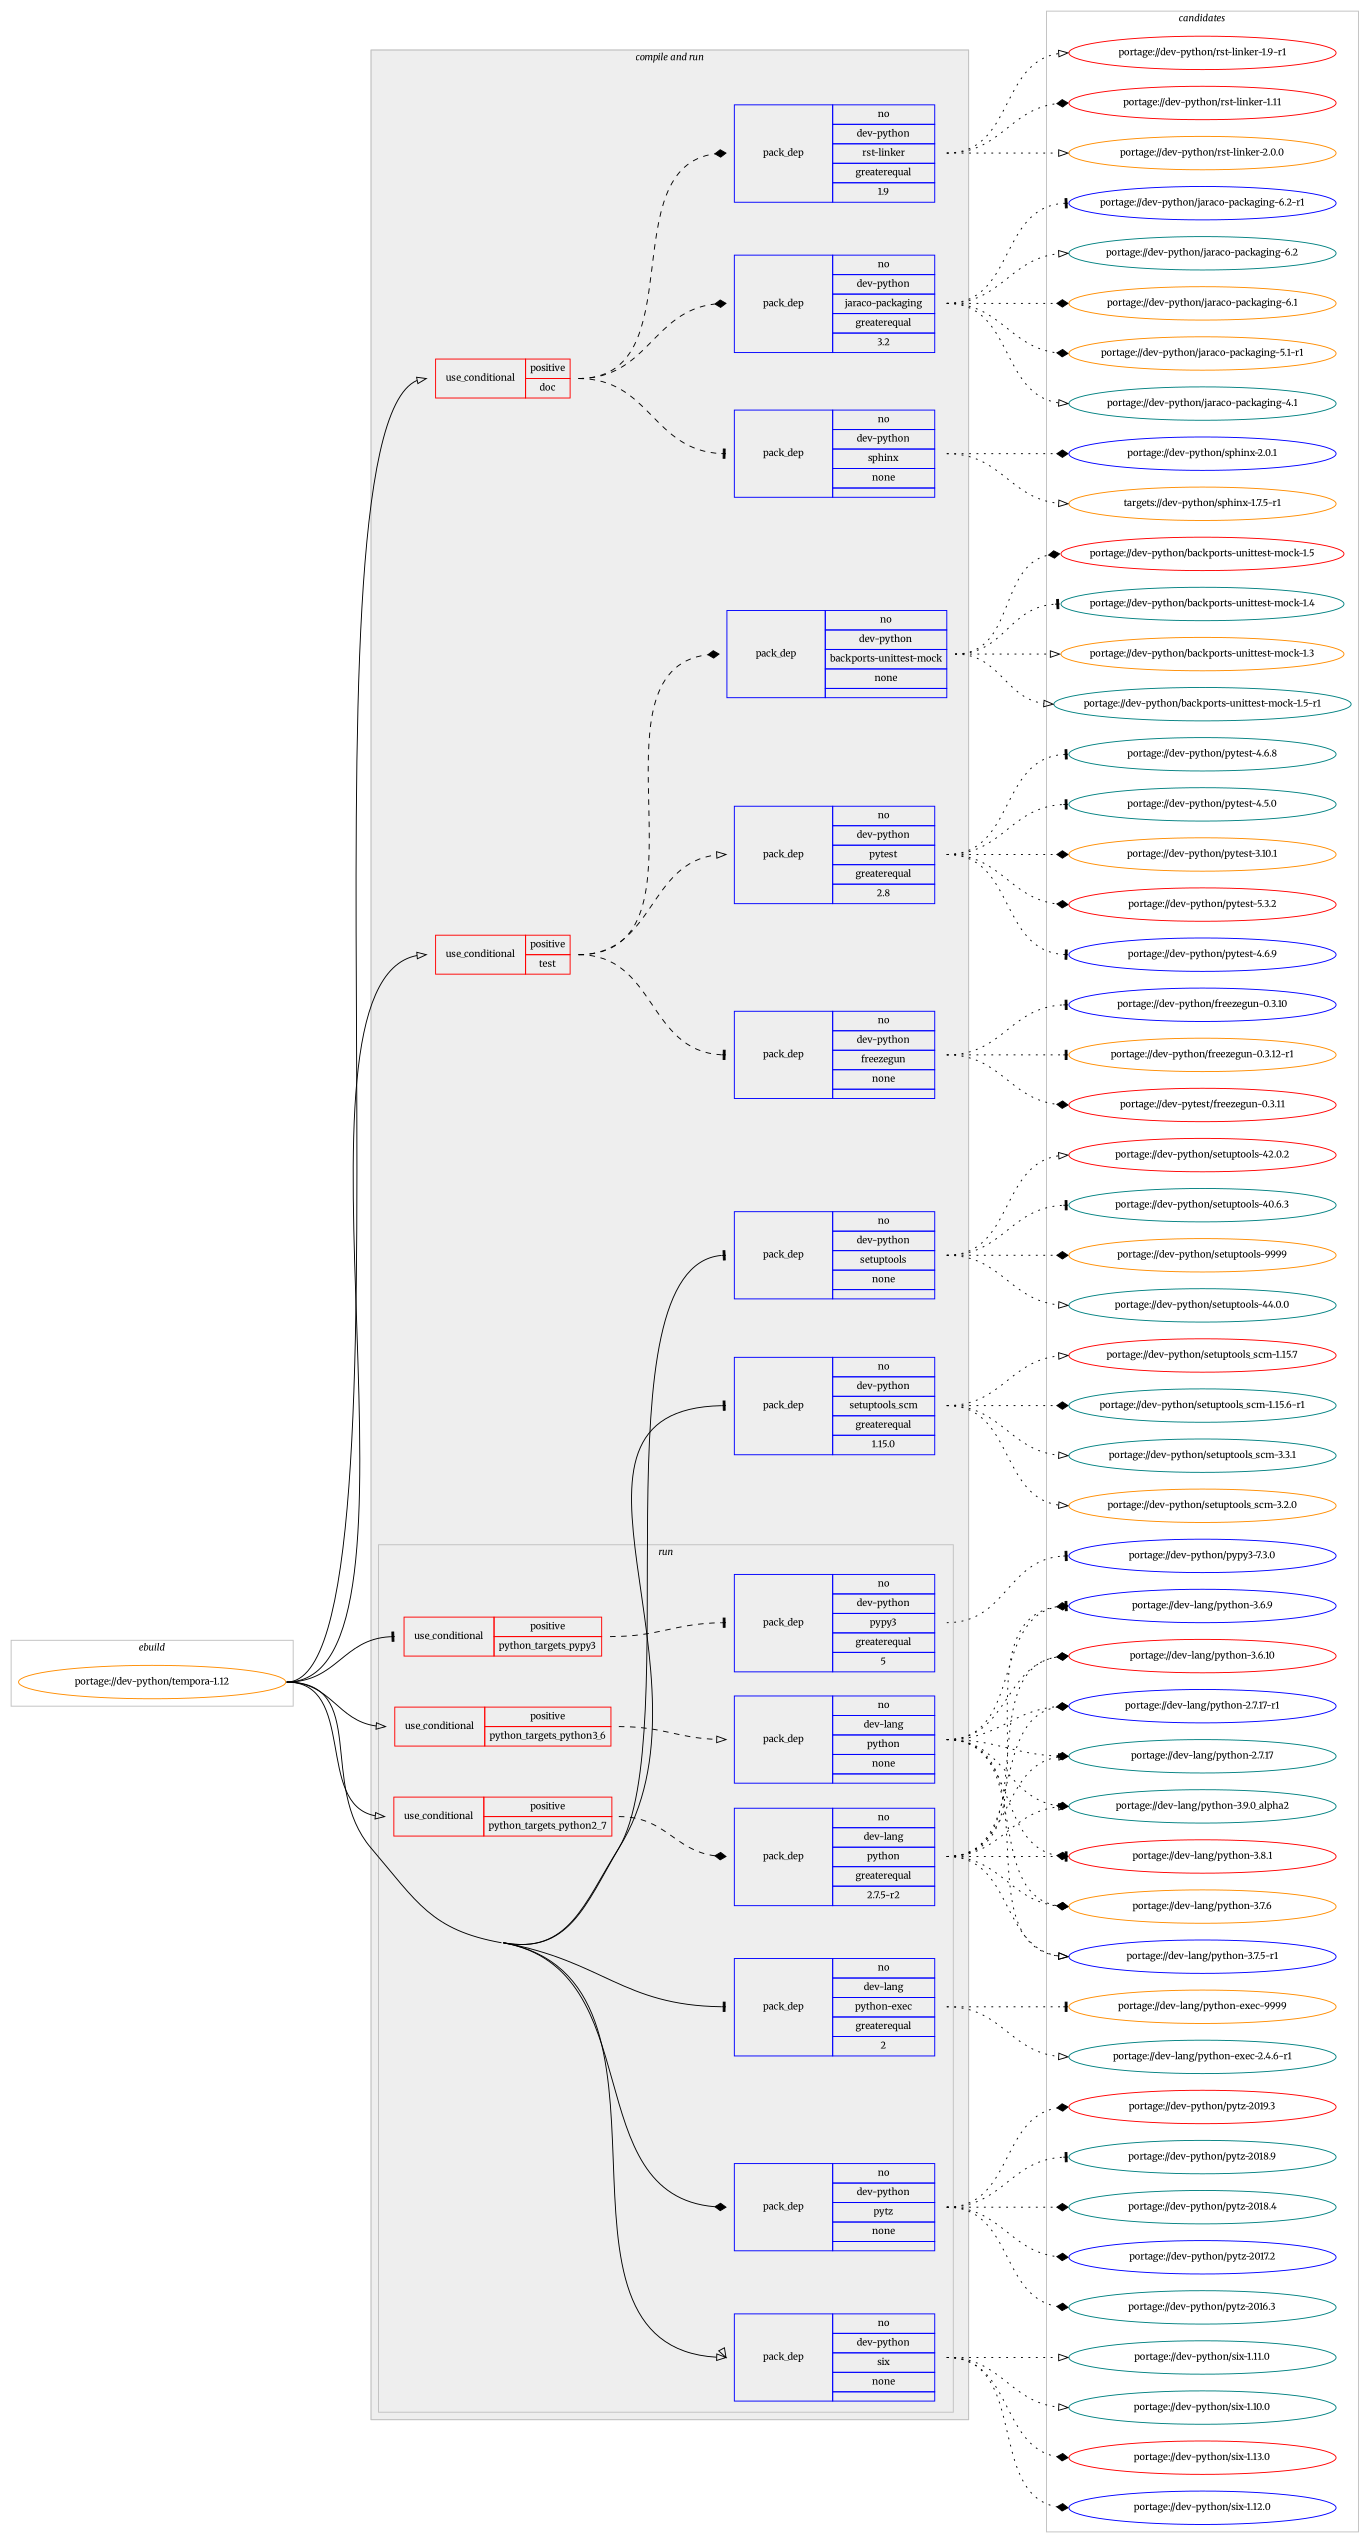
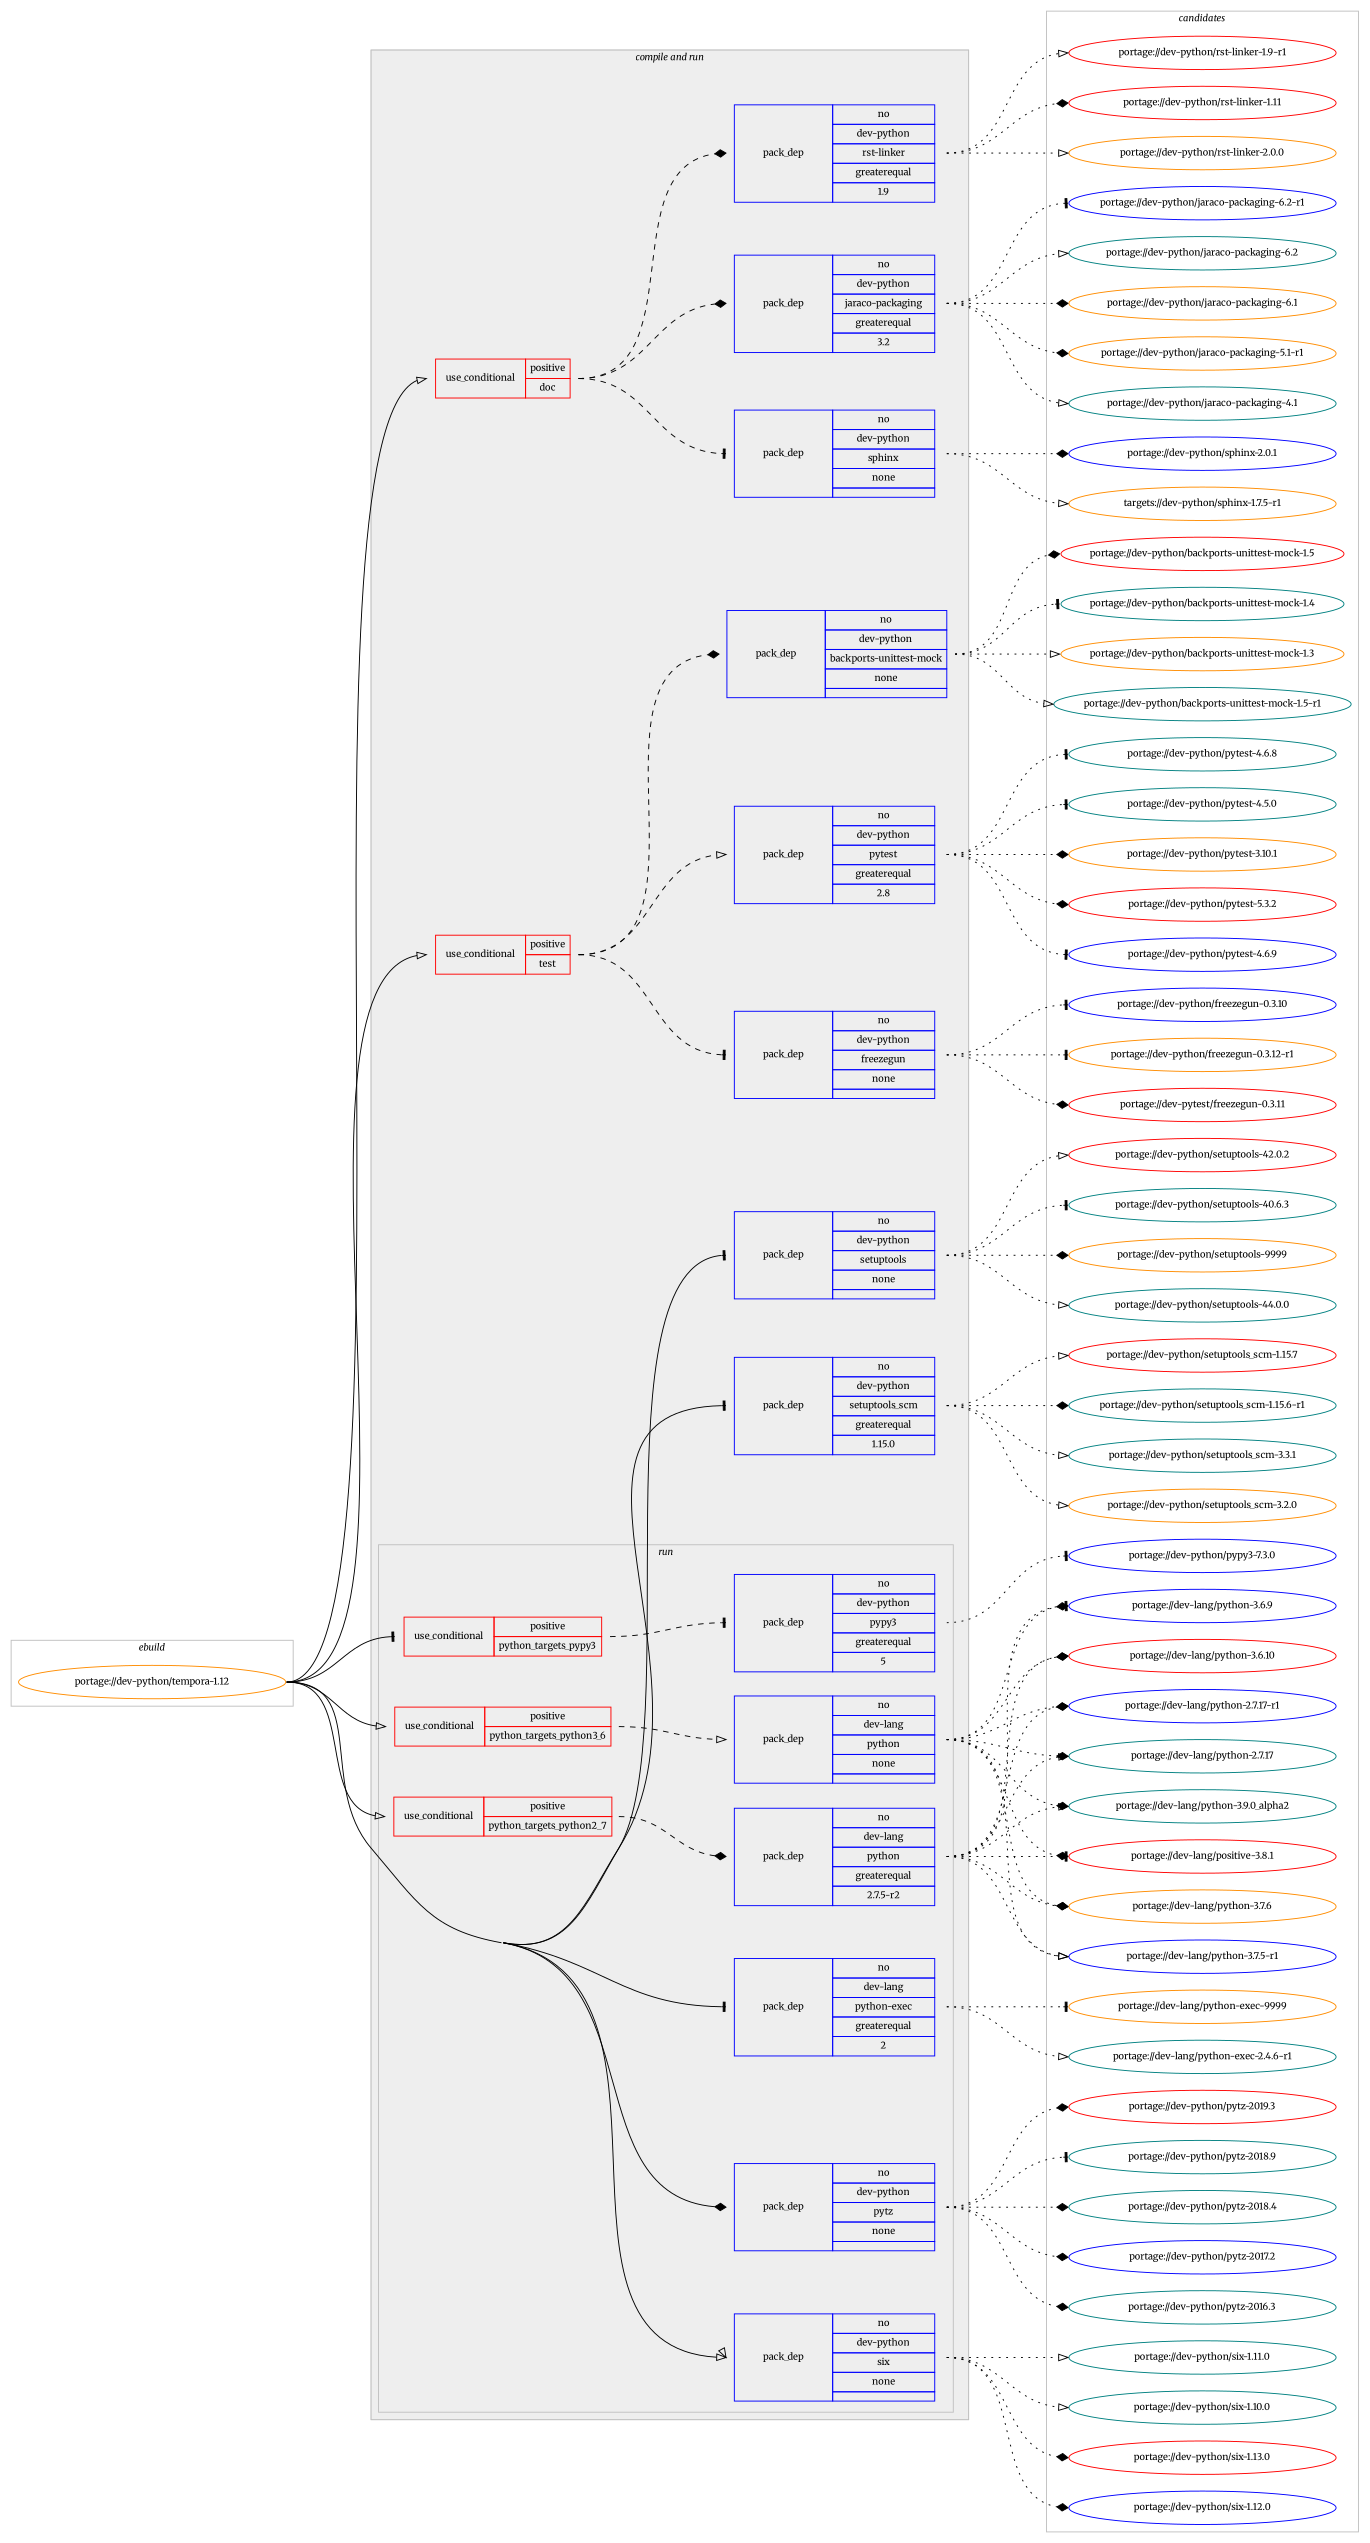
(1202, 1856) -> (1202, 1856)
